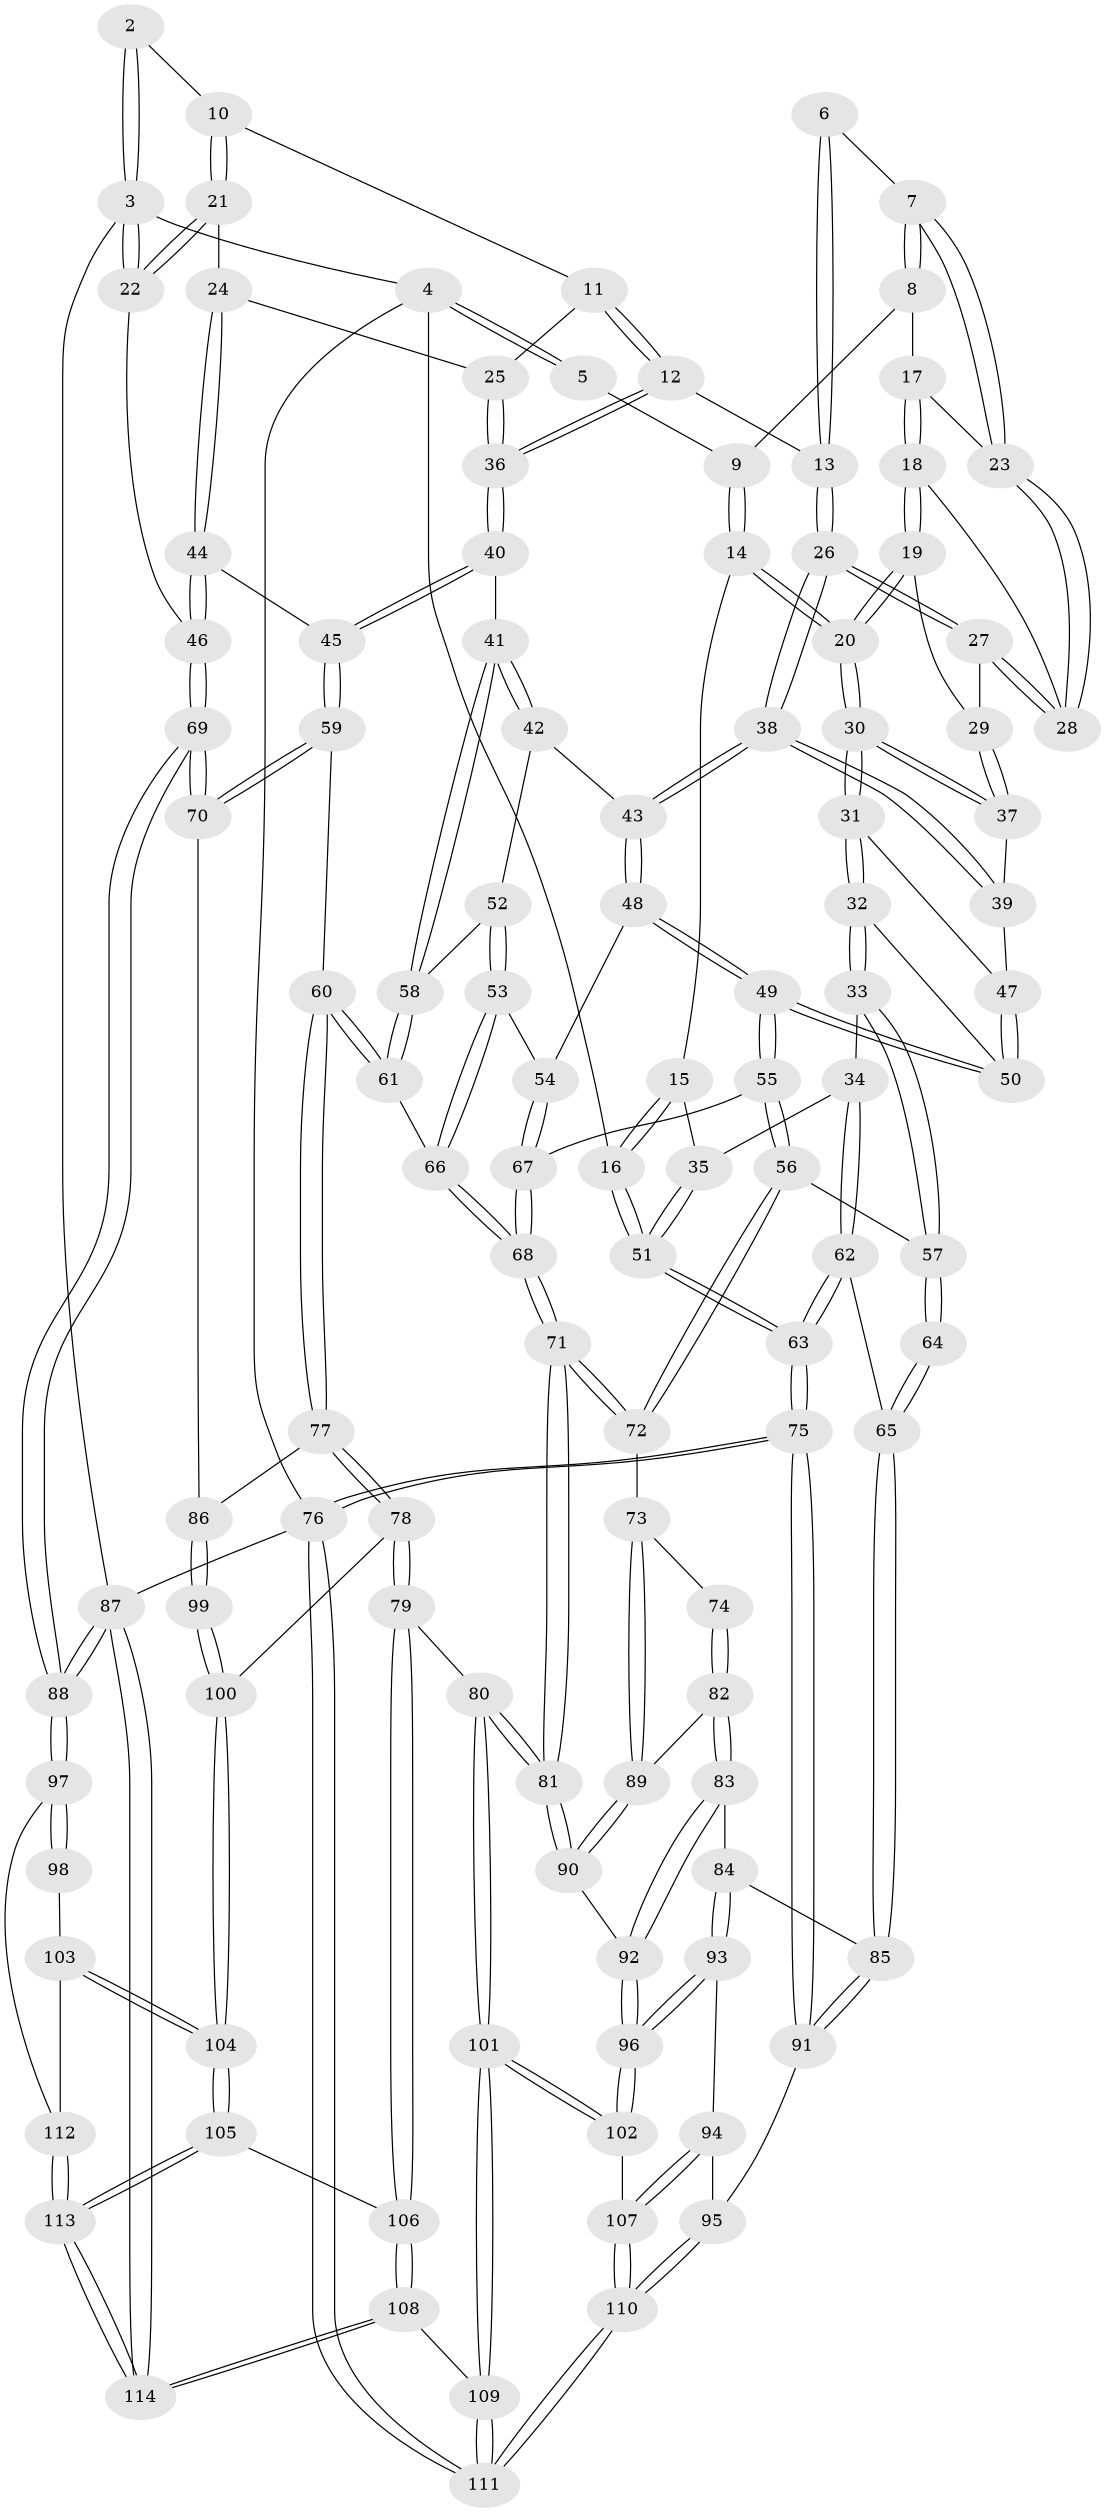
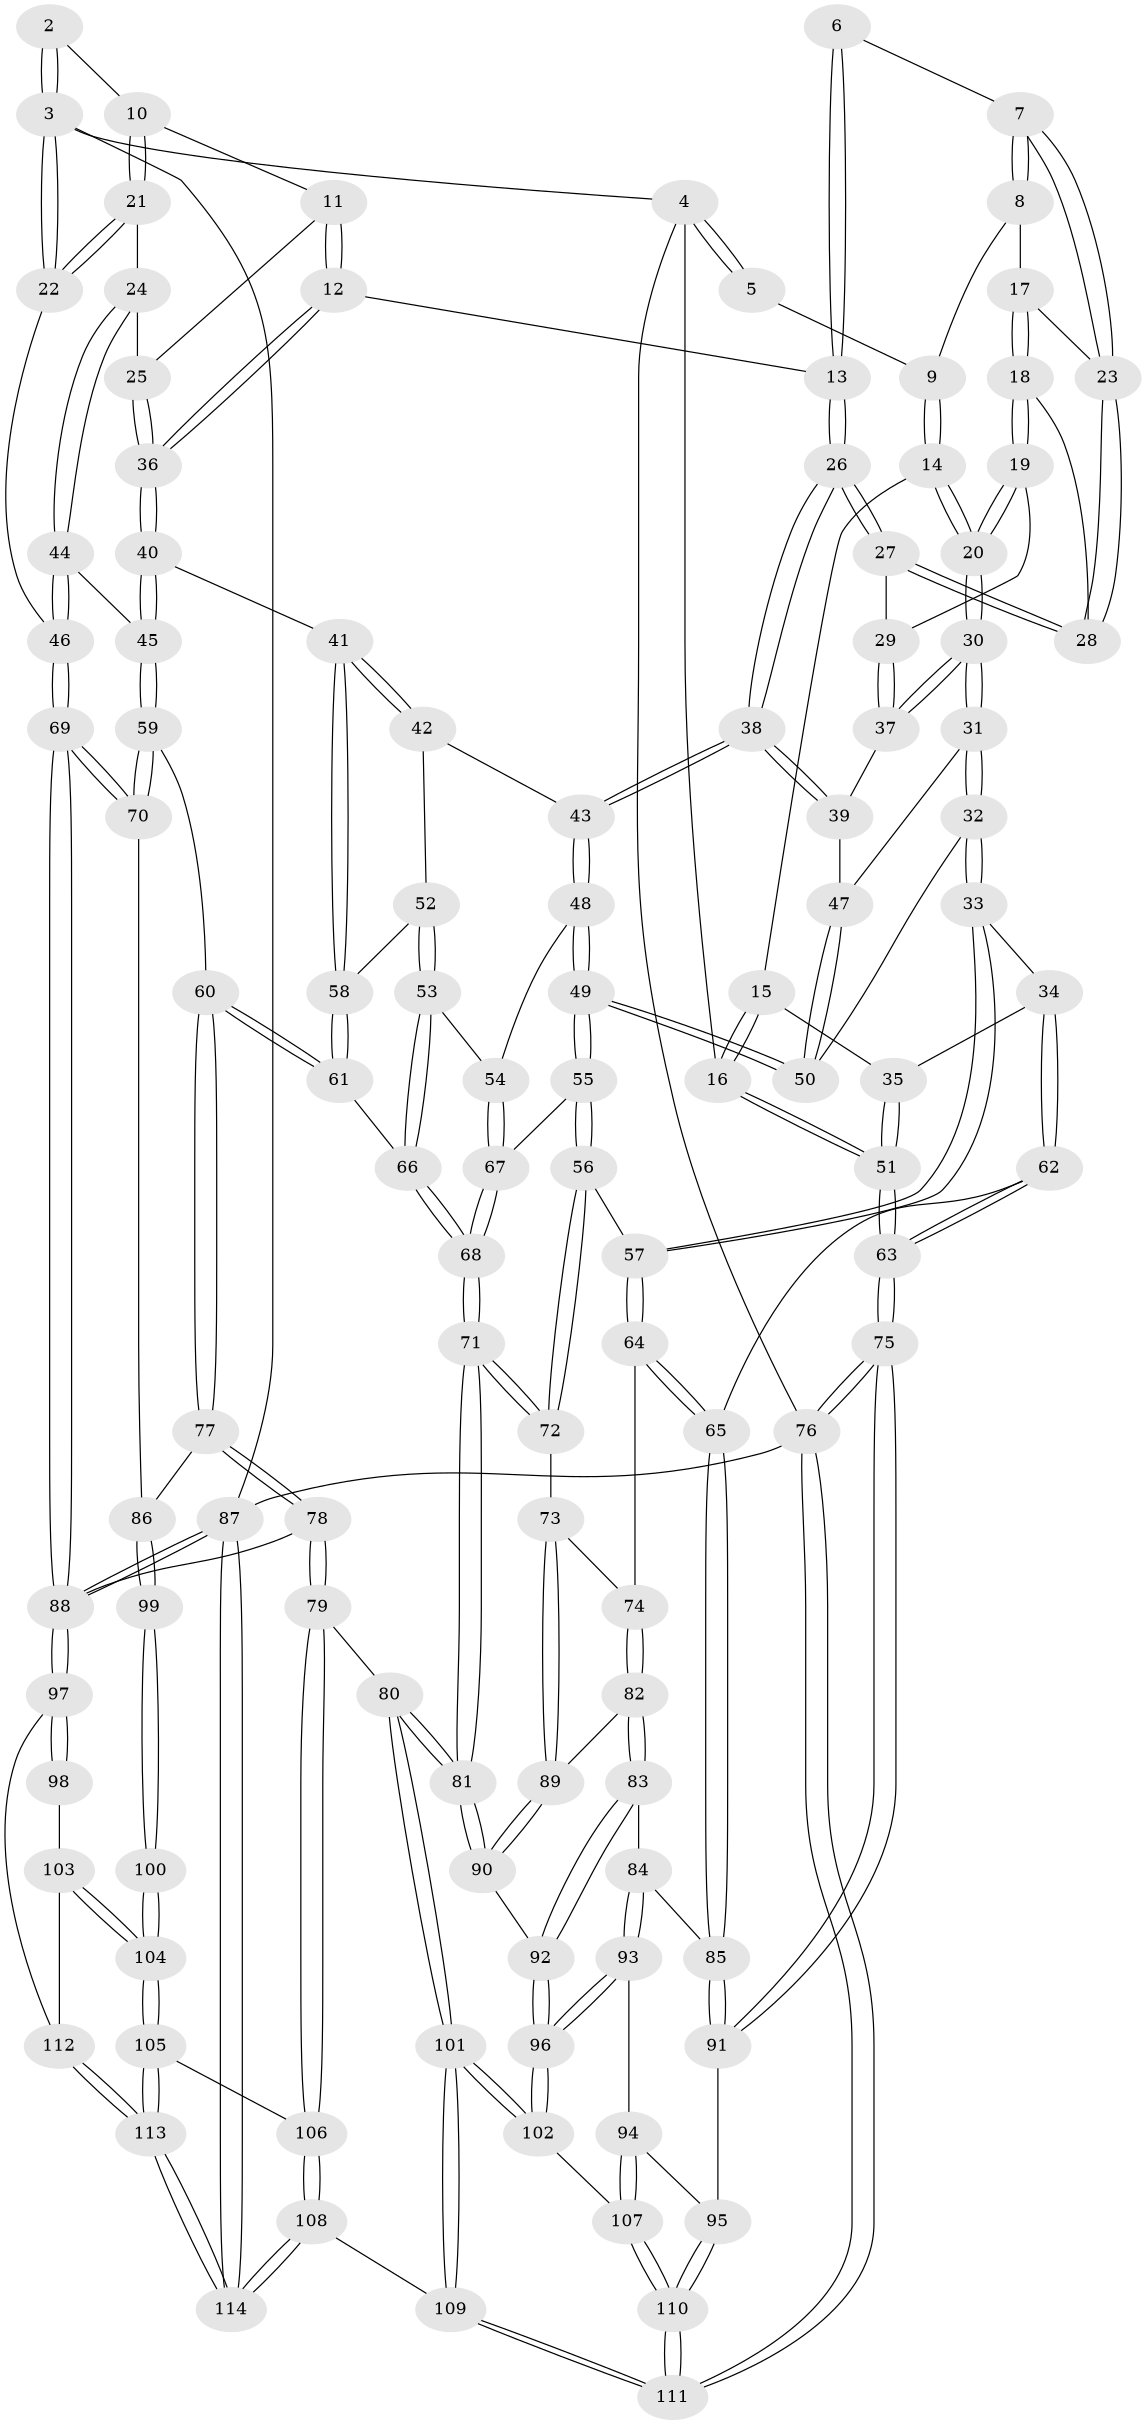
none -> (635, 1465)
(319, 1600) -> (189, 1564)
